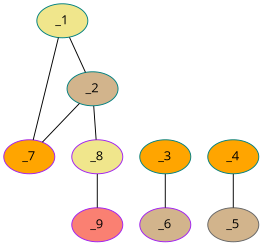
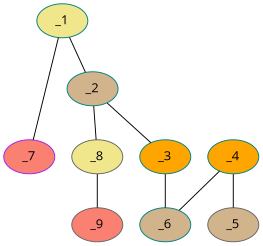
(61, 123) -> (129, 123)
(29, 157) -> (29, 157)
(97, 157) -> (97, 157)
none -> (199, 191)
(97, 225) -> (97, 225)
(165, 225) -> (165, 225)
